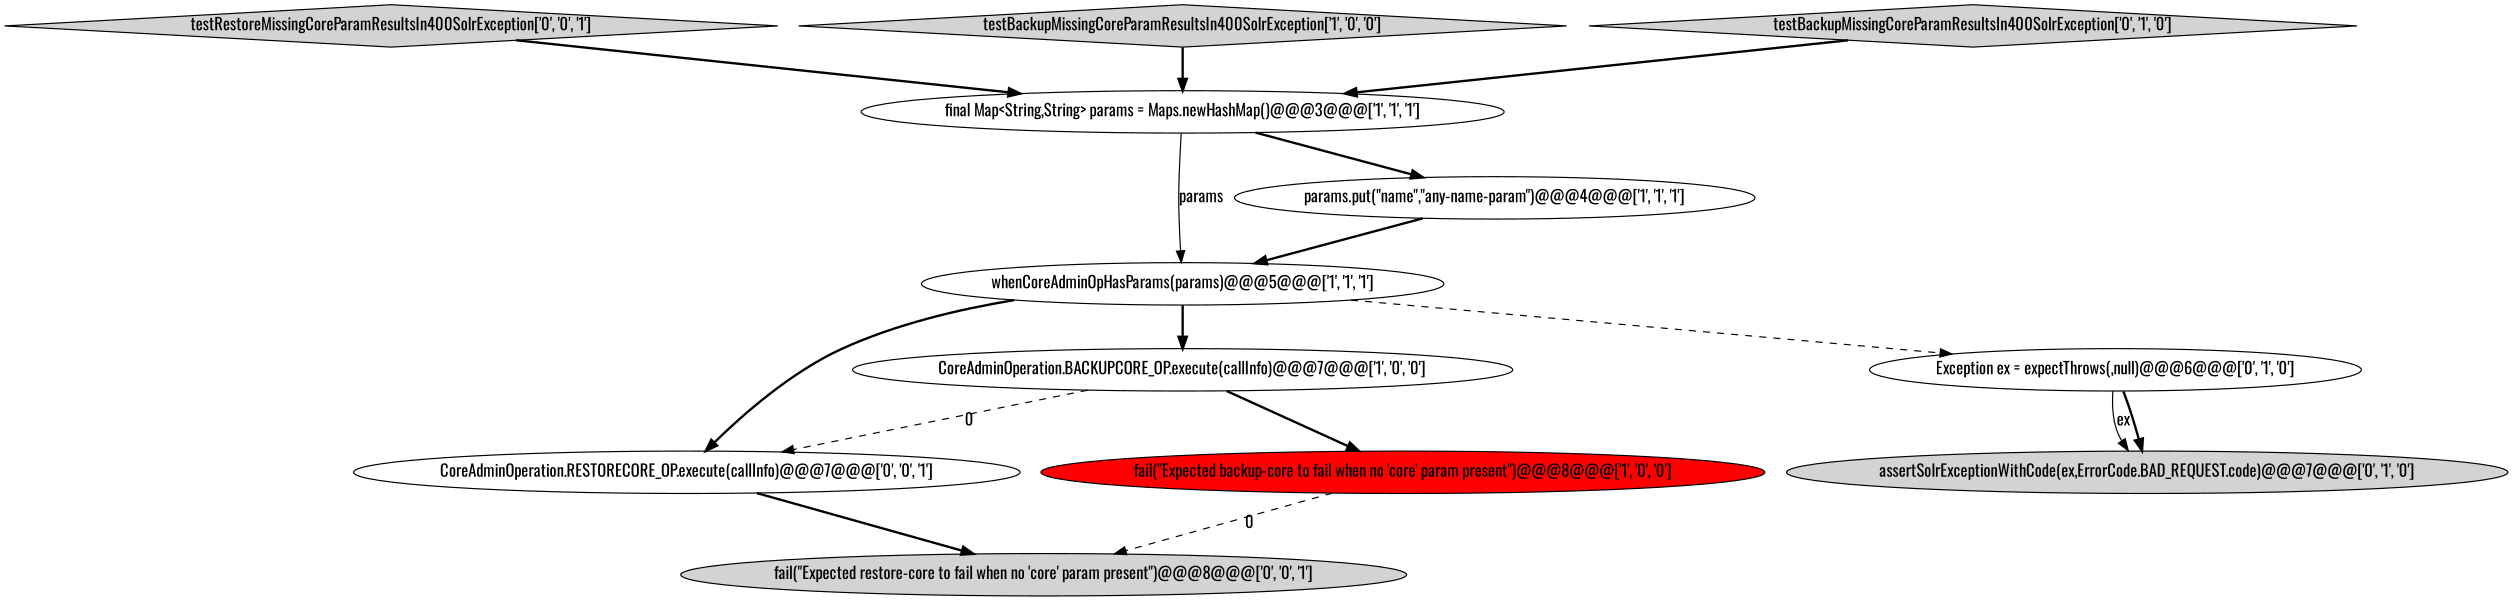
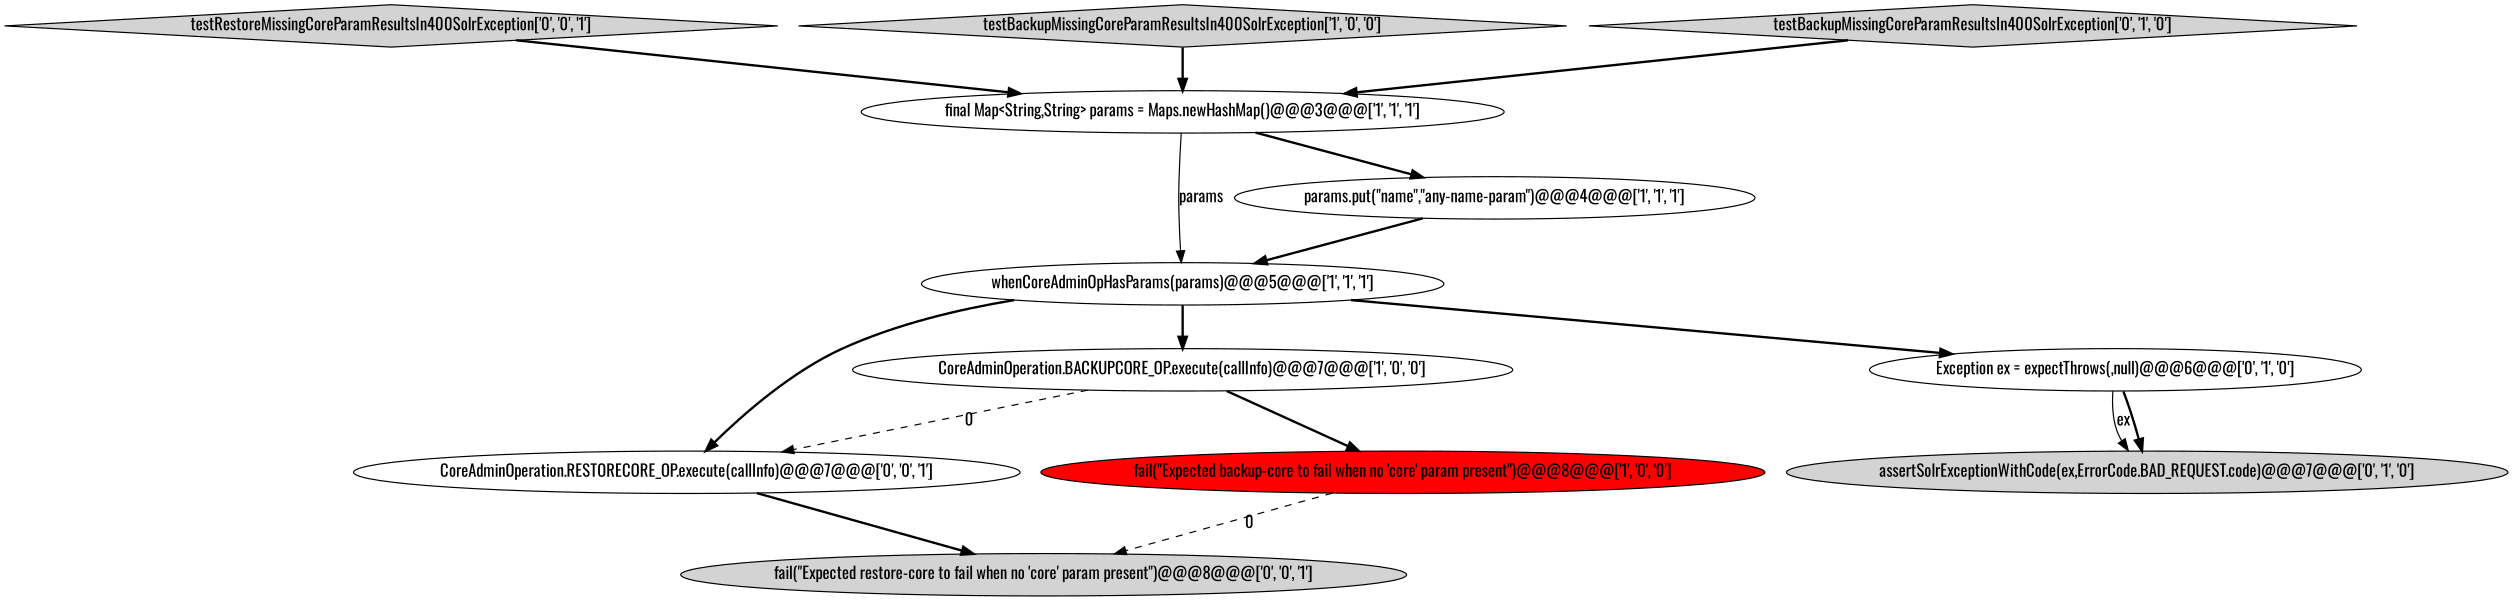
(1645, 327) -> (1645, 327)
